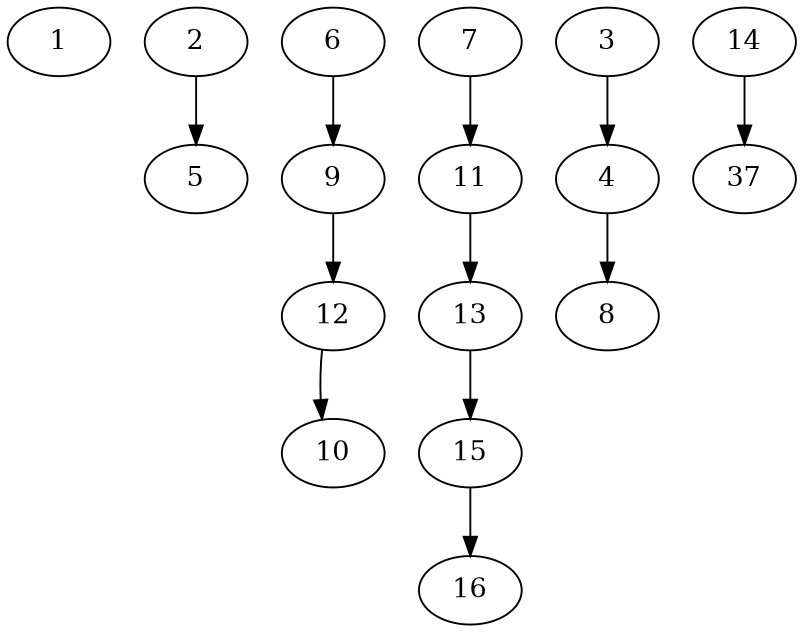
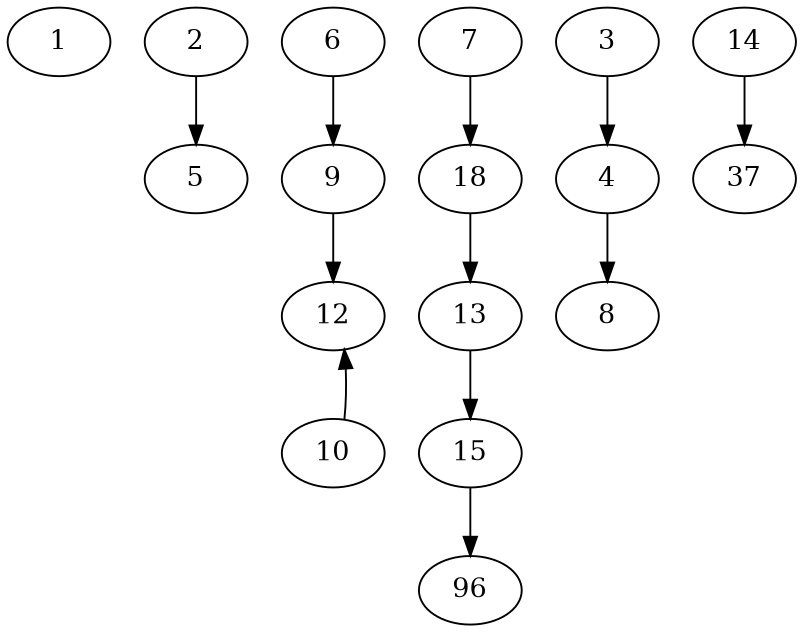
(470, 179) -> (470, 179)
(321, 375) -> (346, 394)
(470, 590) -> (470, 590)
